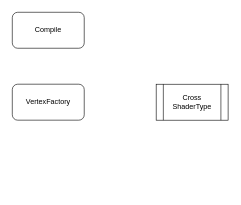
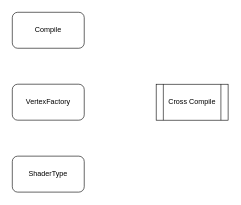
(192, 102) -> (192, 102)
none -> (48, 174)
